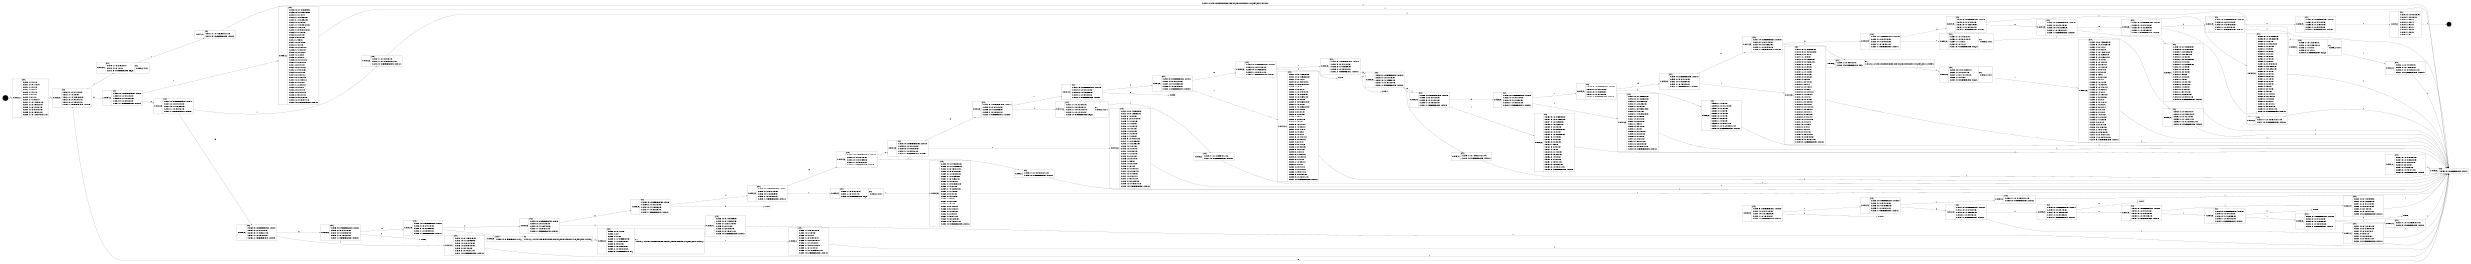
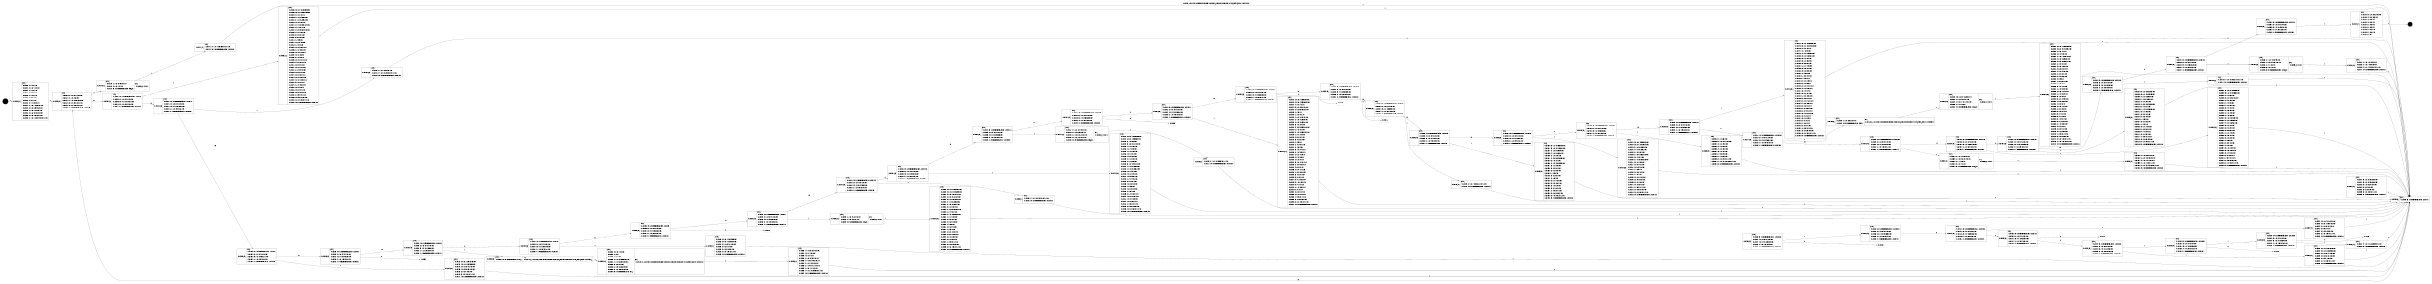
(2015, 199) -> none
